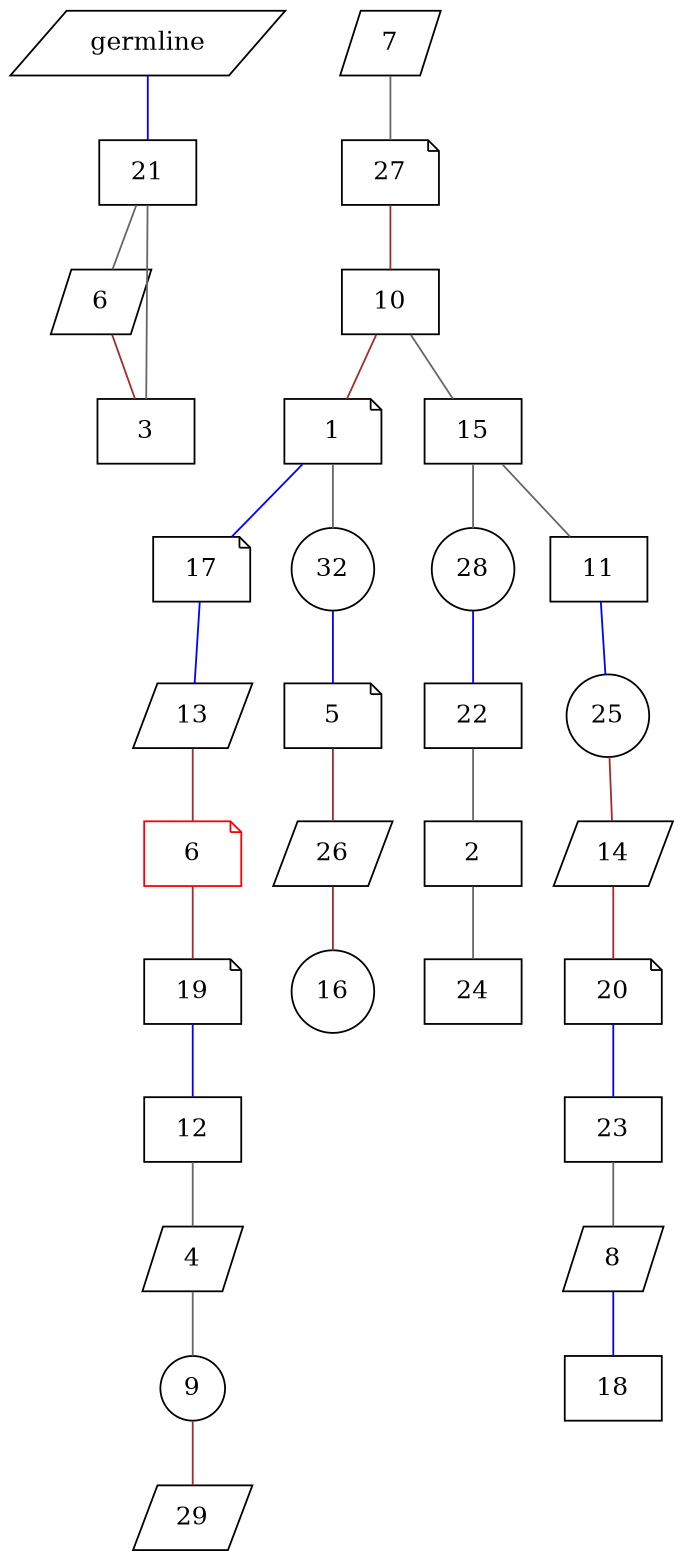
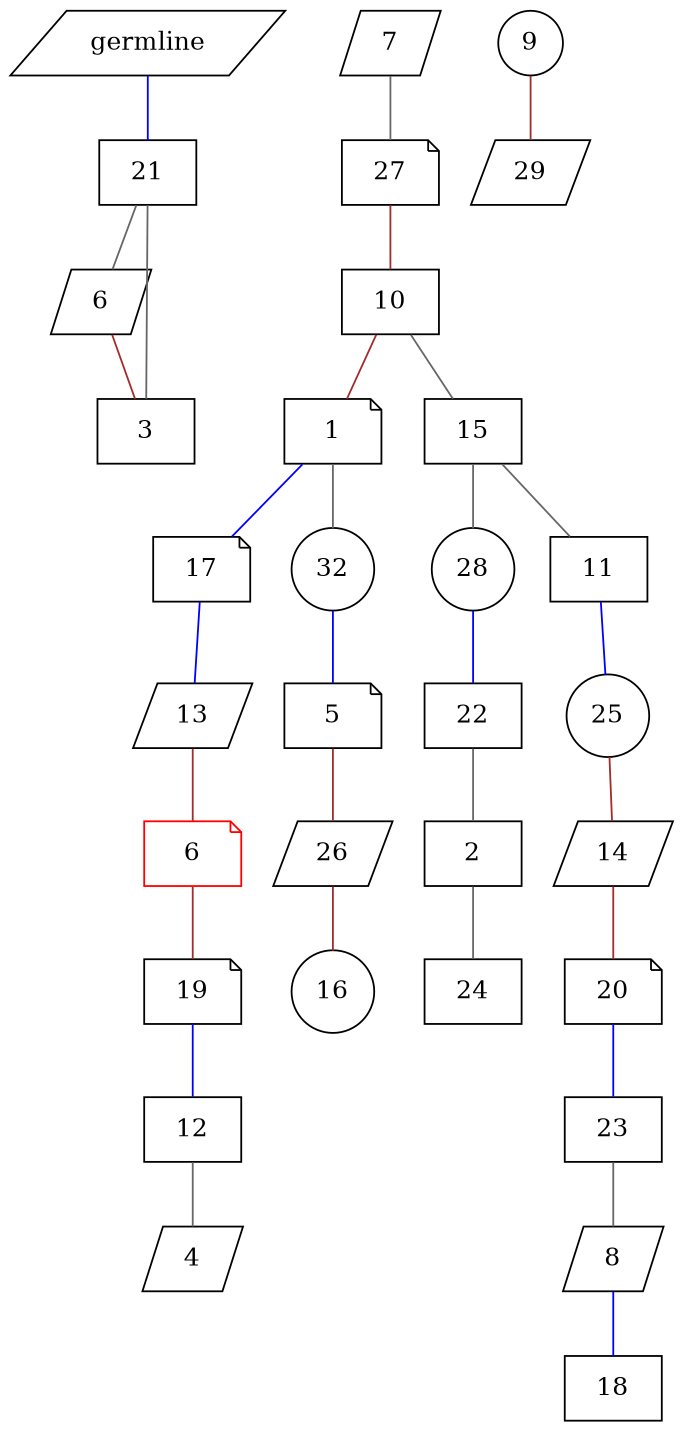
(193, 1324) -> none
